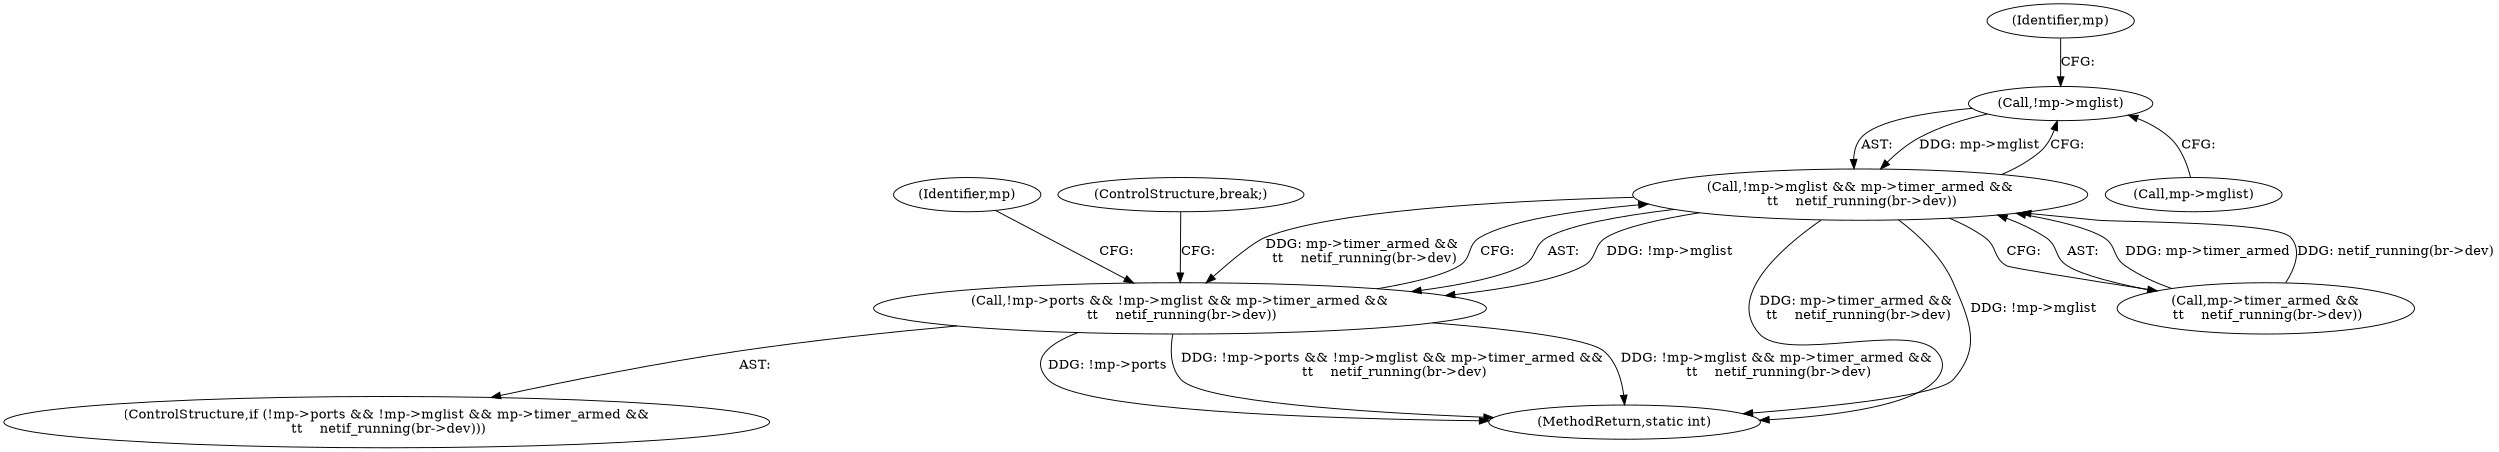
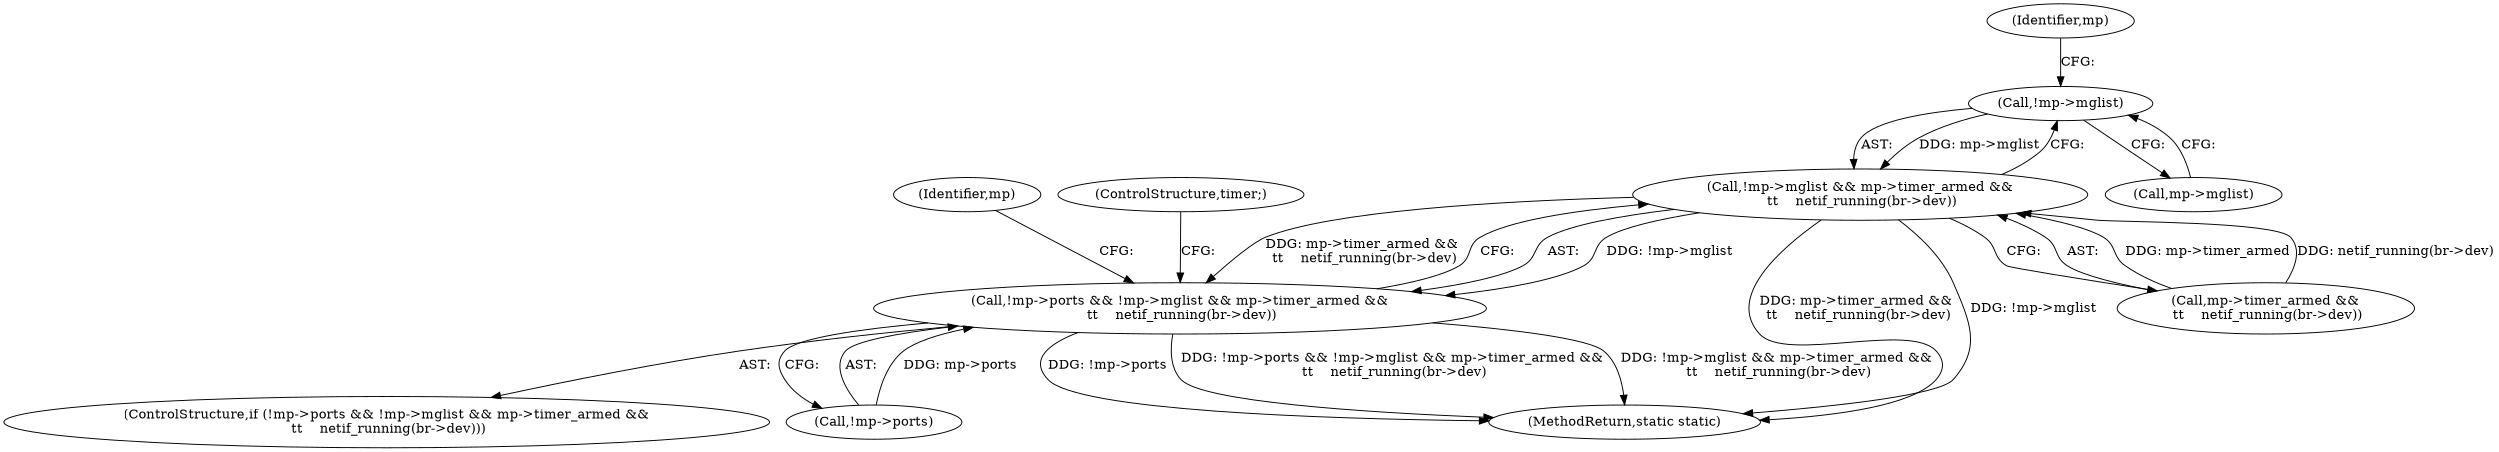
none -> (2123, 147)
(1181, 195) -> (1181, 195)
none -> (874, 422)
(1625, 422) -> (1625, 422)
